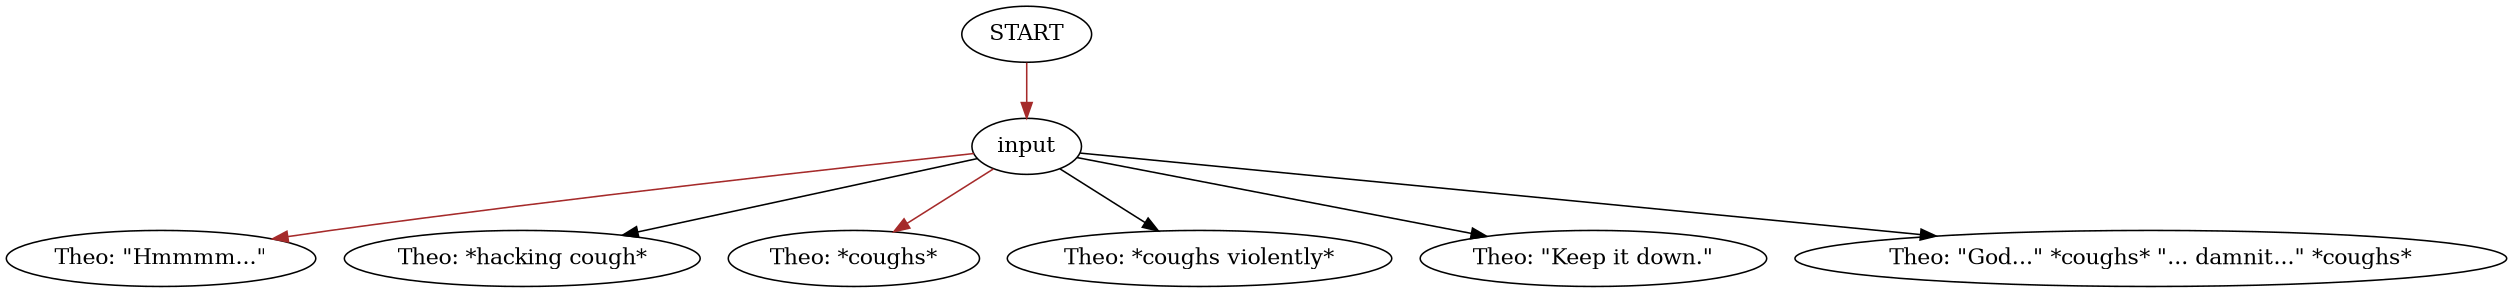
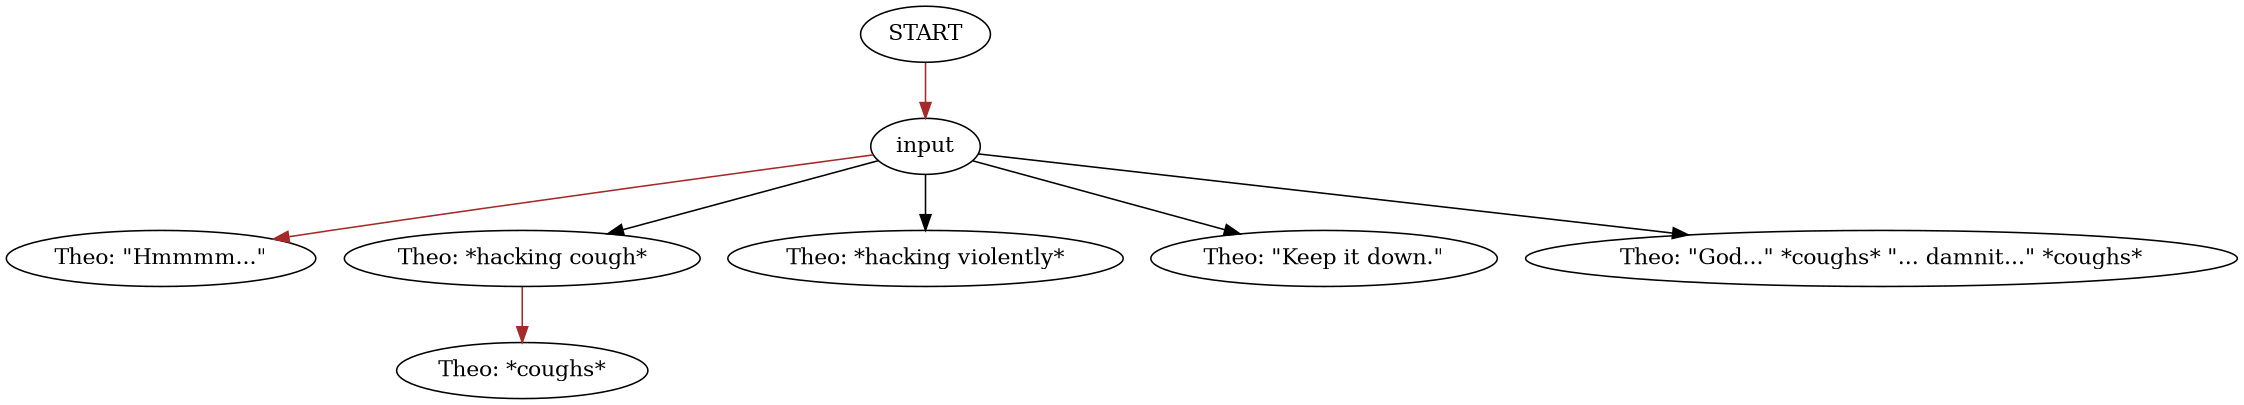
(950, 196) -> (522, 307)
(1200, 258) -> (926, 258)
